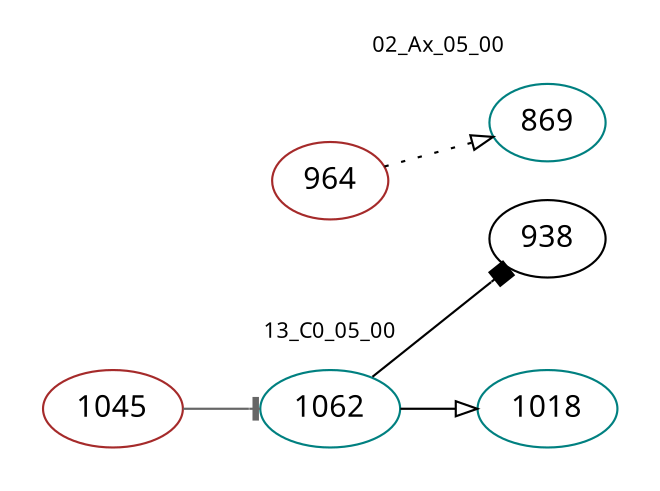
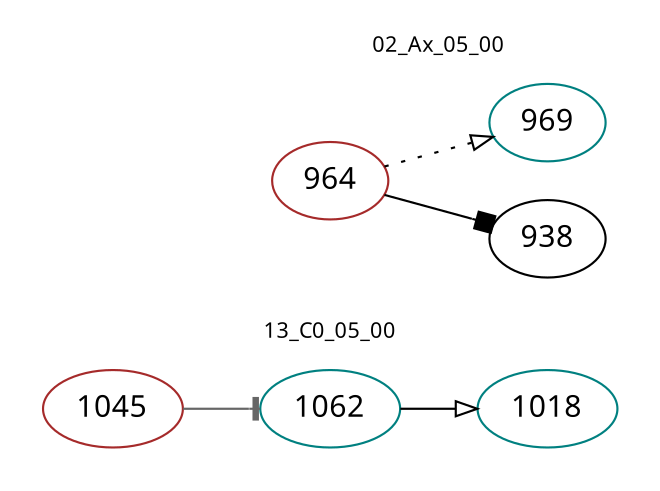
(548, 123) -> (548, 123)
(432, 329) -> (428, 207)
